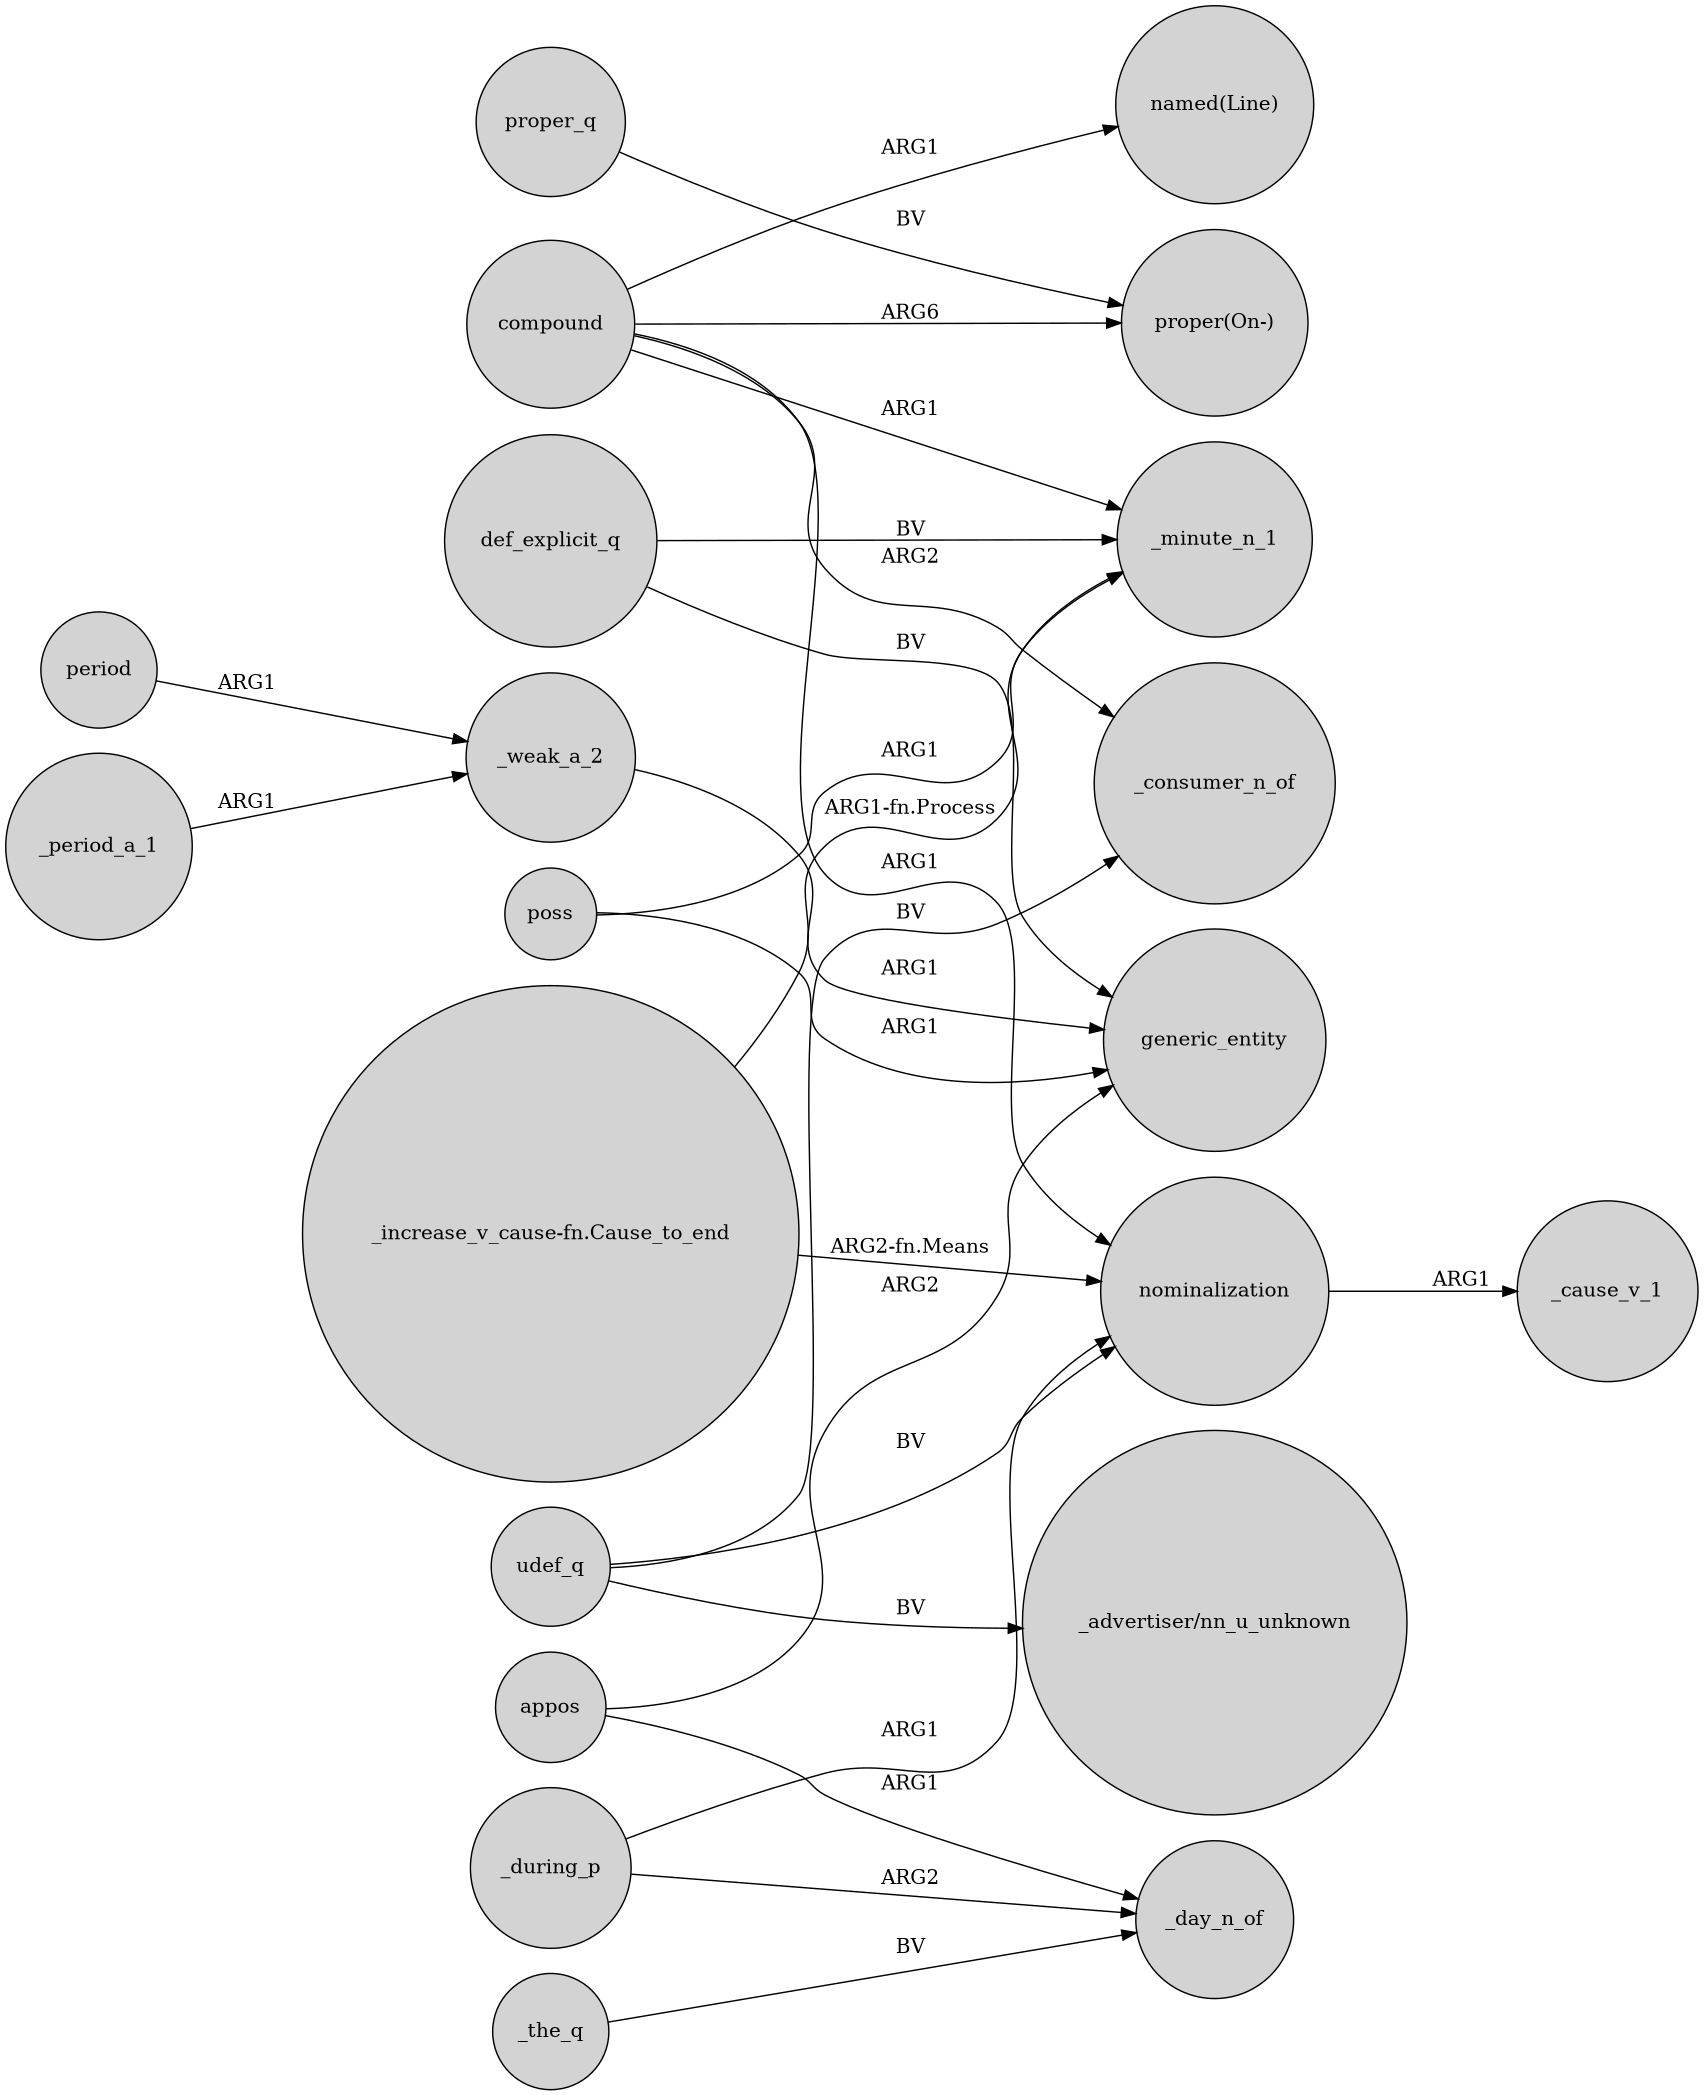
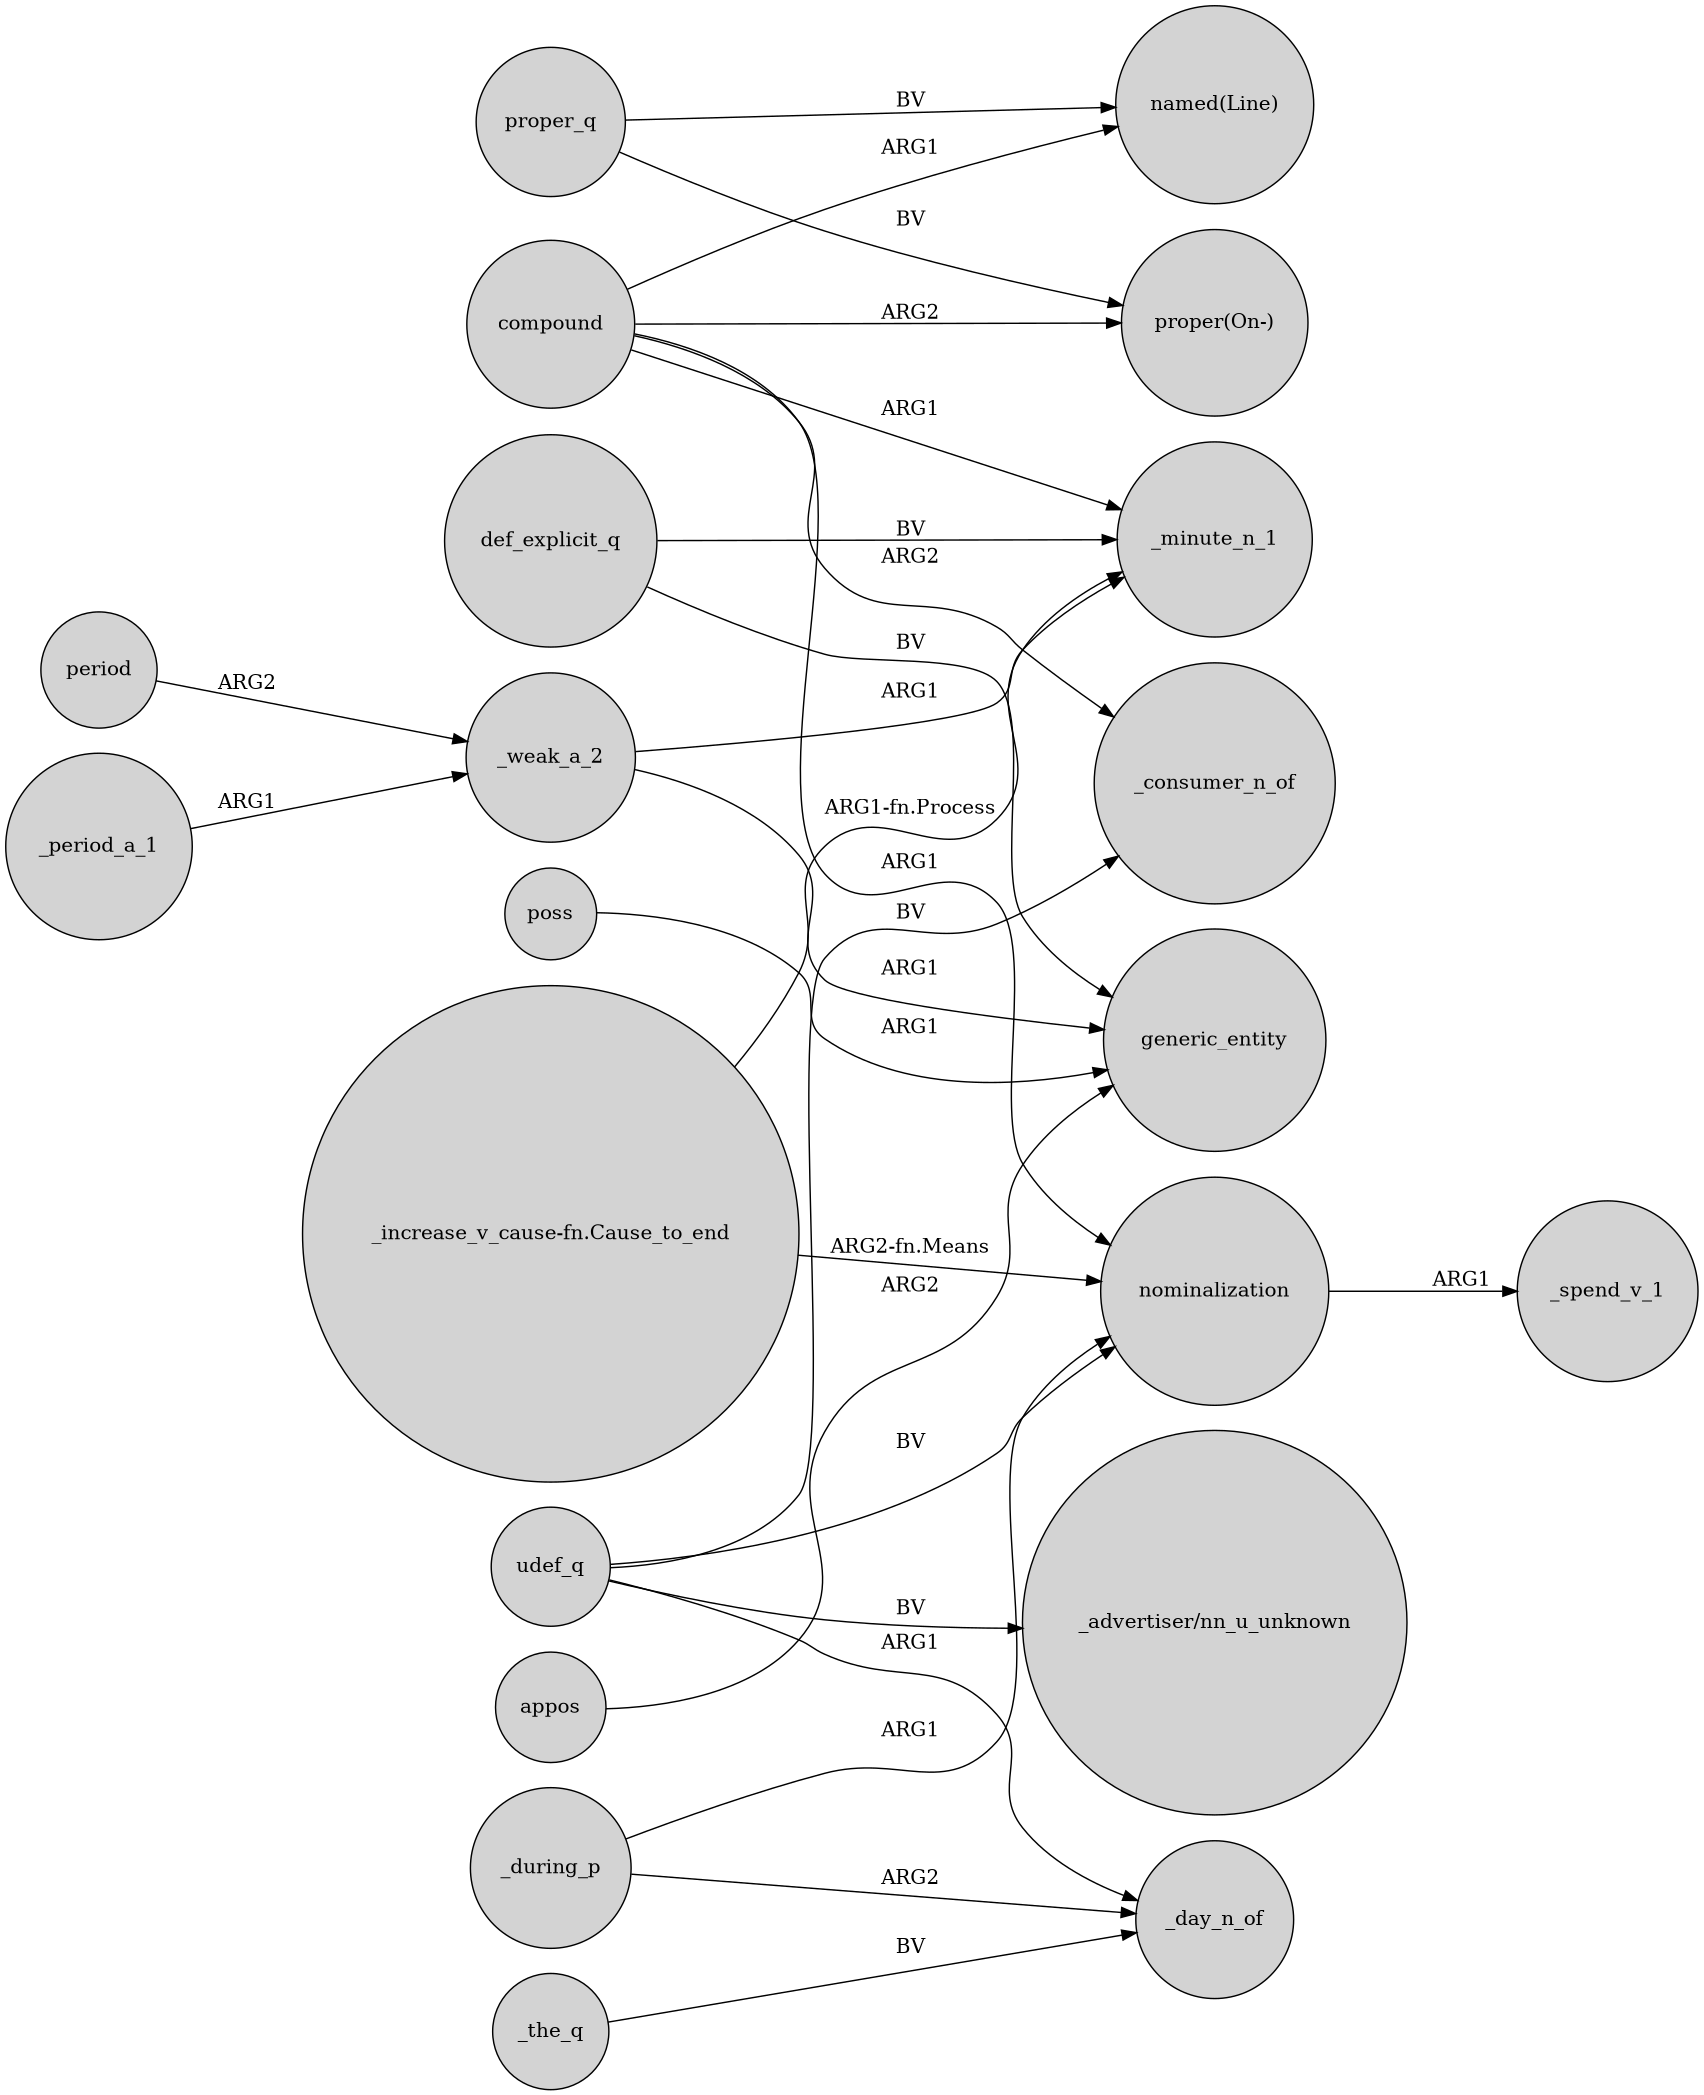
none -> (863, 114)
(911, 313) -> (911, 313)
(247, 684) -> (247, 684)
(885, 775) -> (903, 725)
(1608, 1291) -> (1608, 1291)
(861, 1811) -> (923, 1675)
